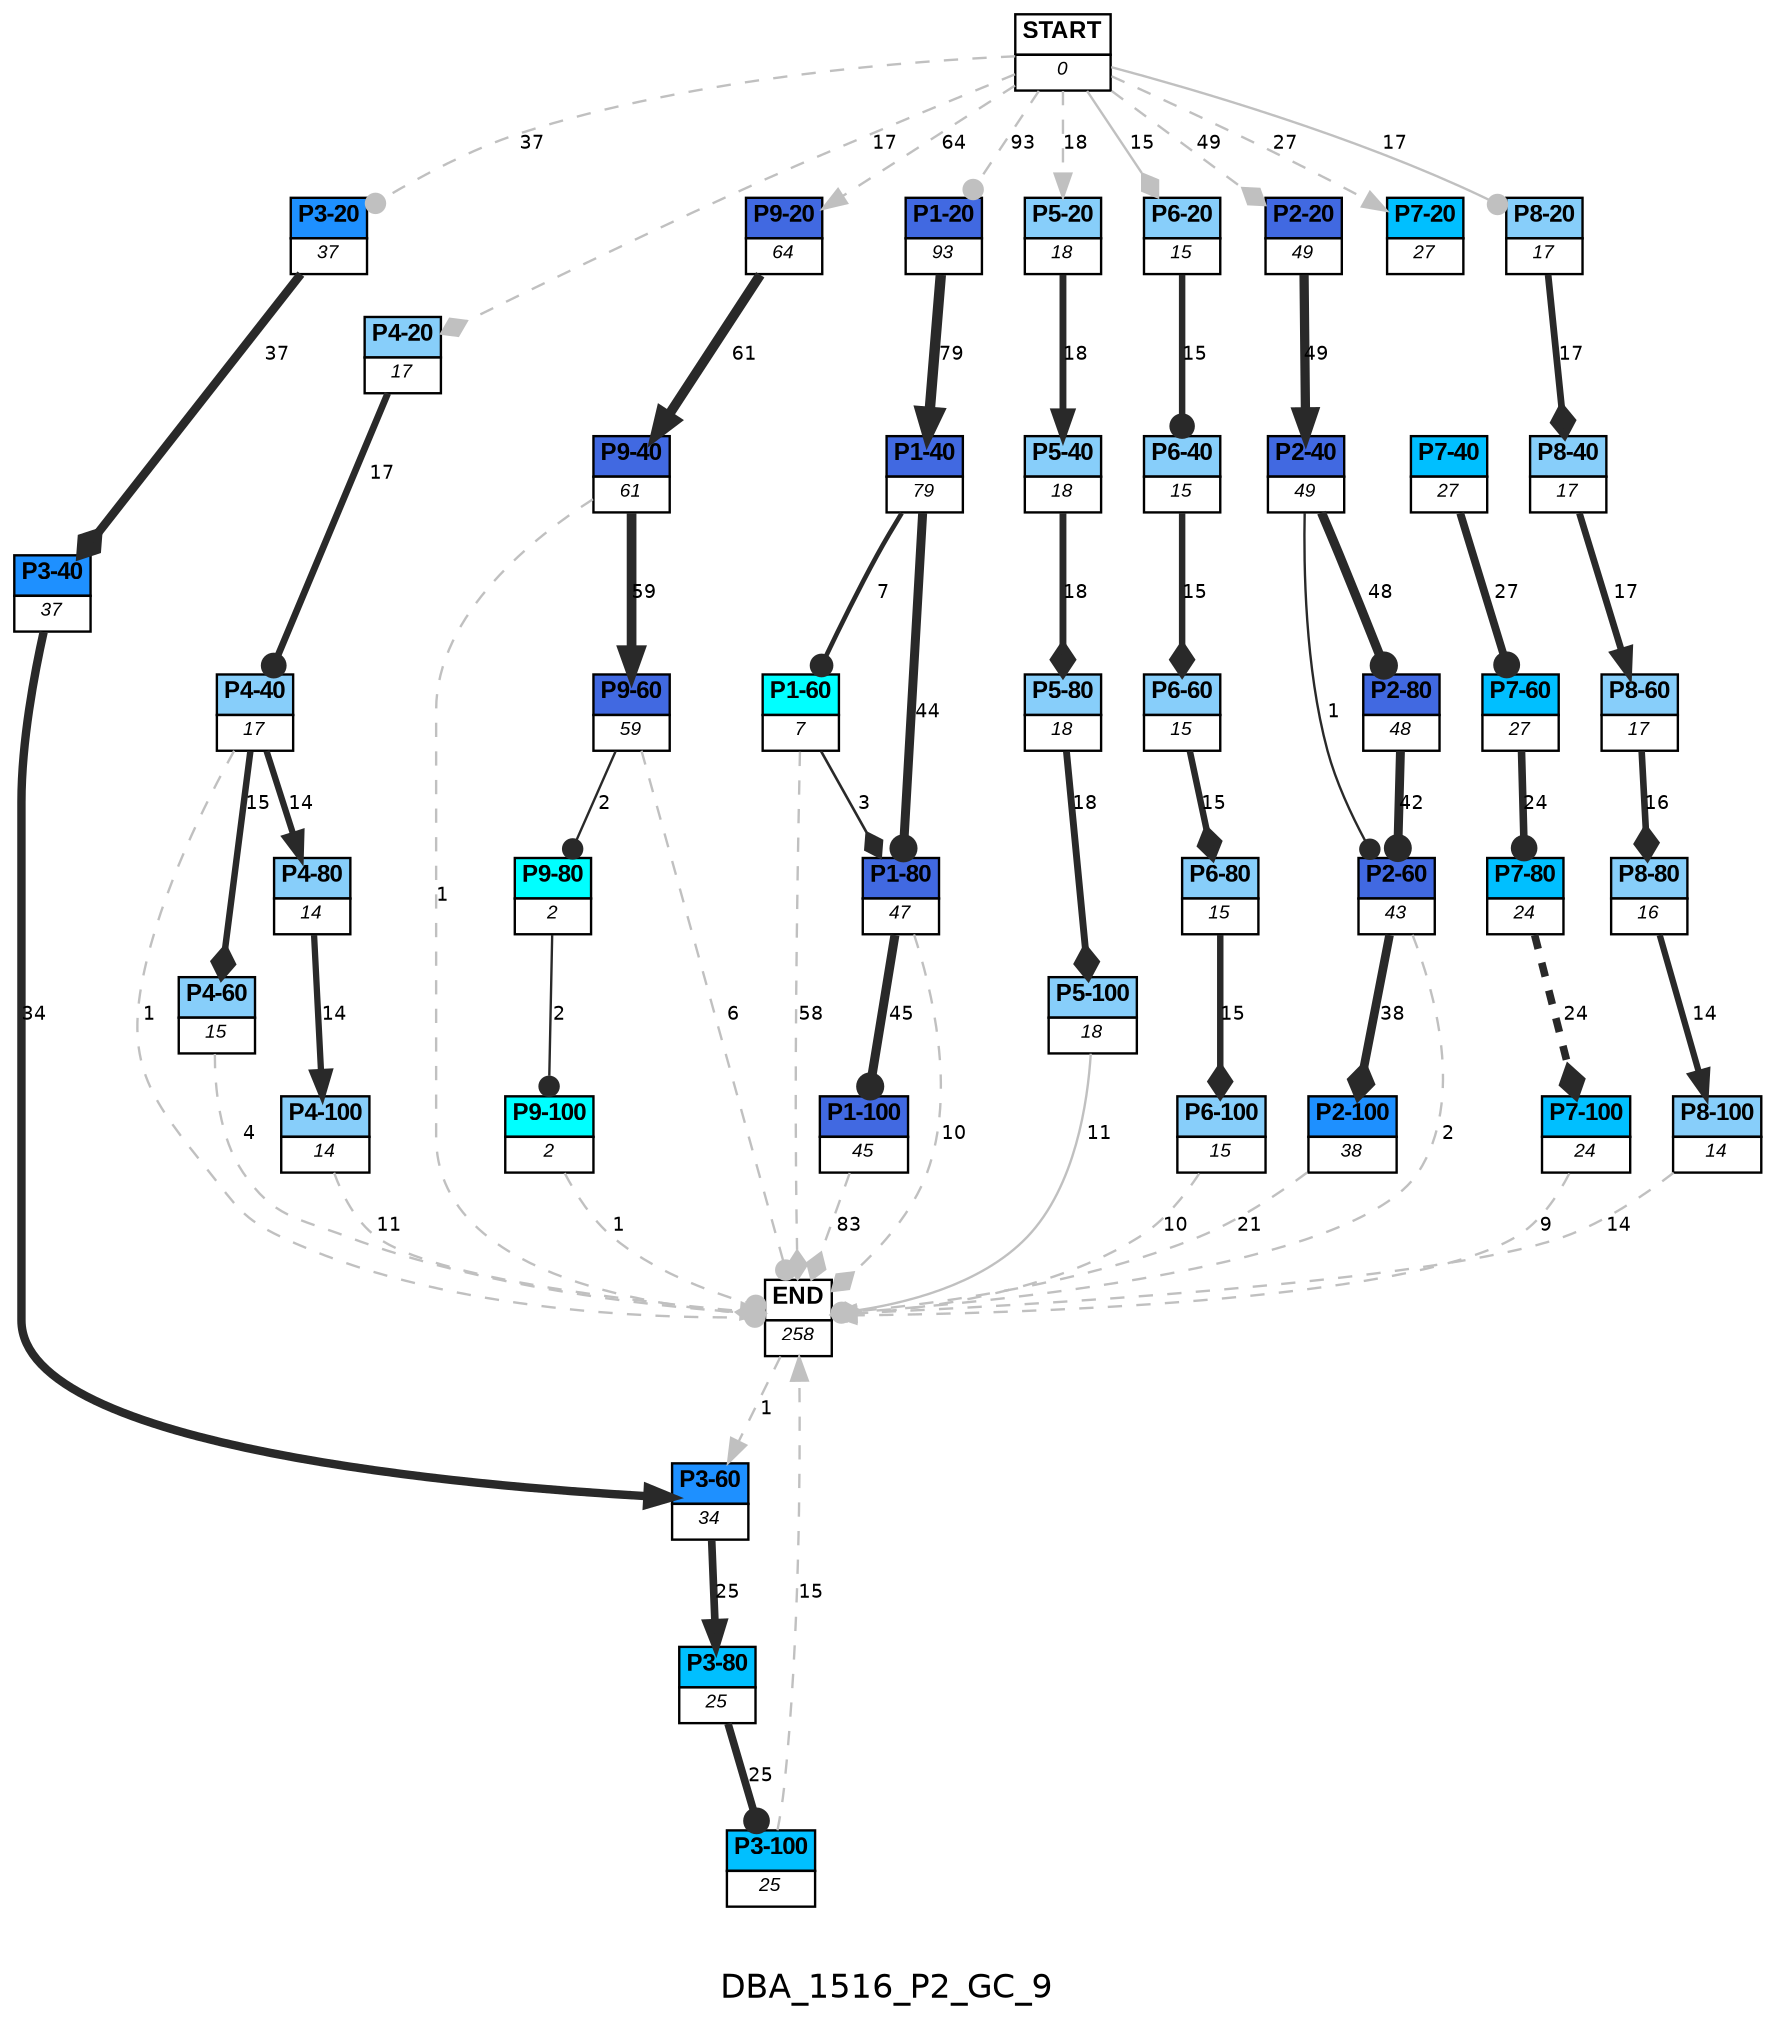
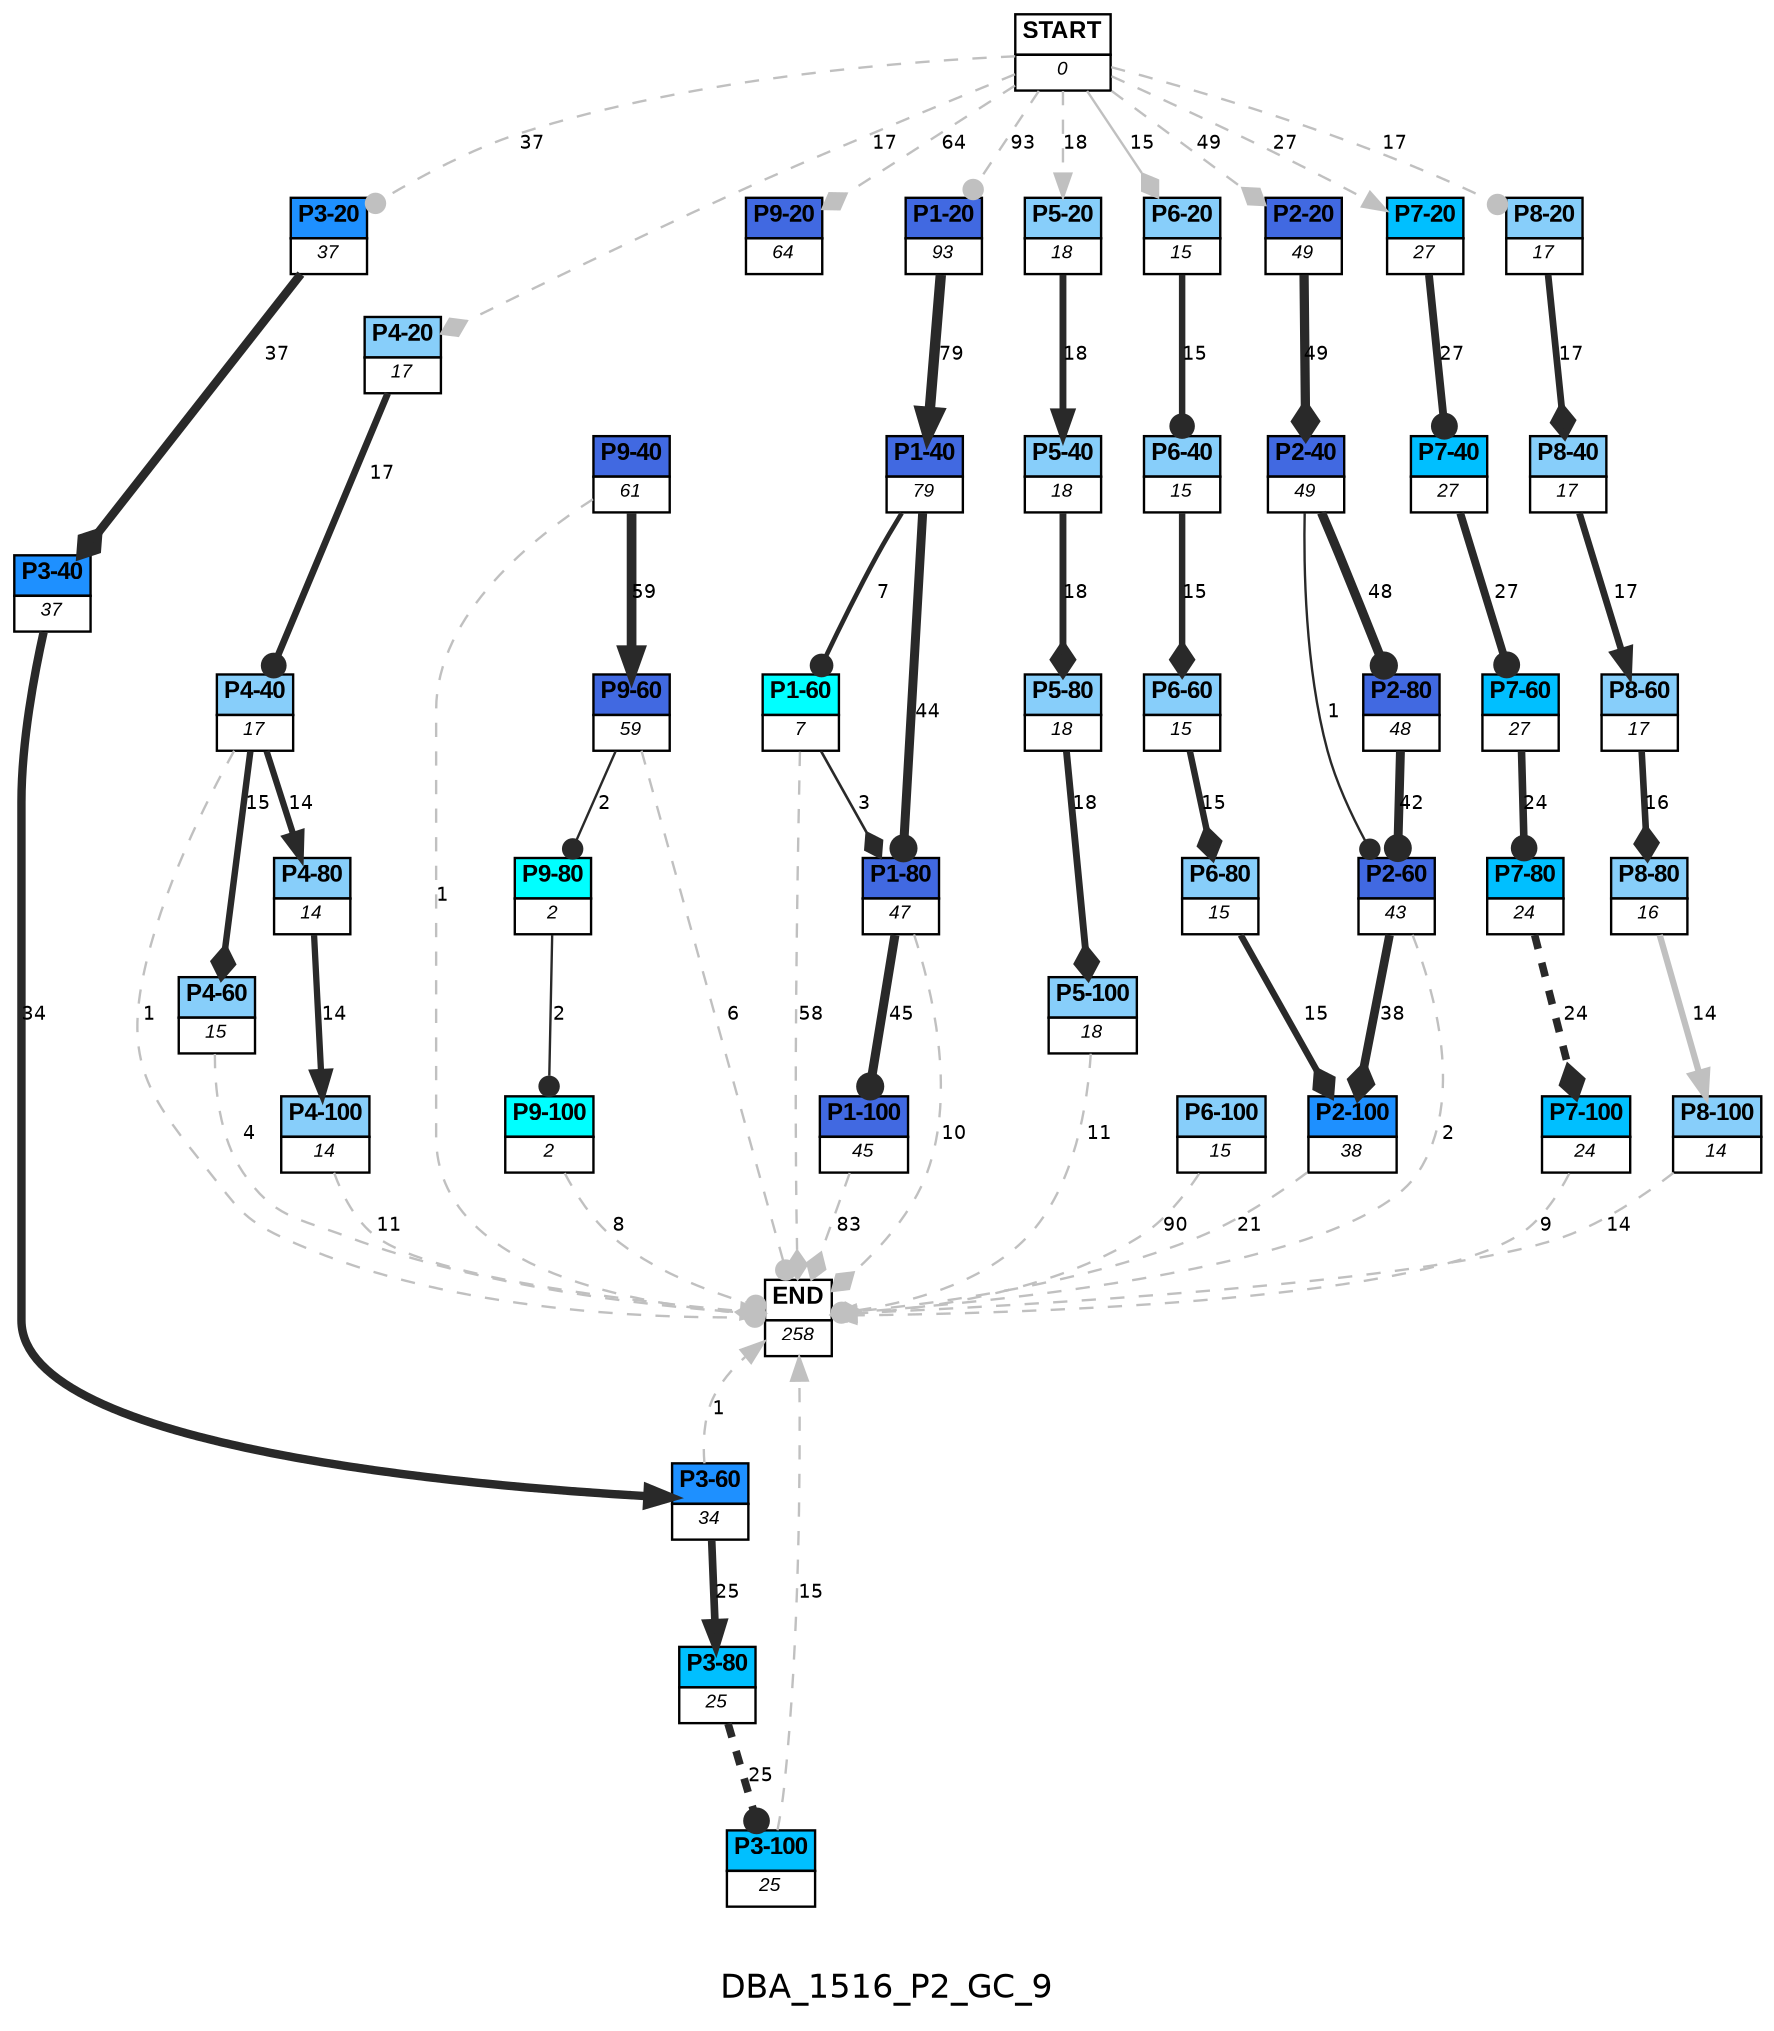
(1303, 125) -> (1303, 125)
(929, 141) -> (929, 141)
(1305, 343) -> (1305, 343)
(714, 345) -> none
none -> (1436, 345)
(1220, 1001) -> (1279, 1003)
(1679, 1004) -> (1679, 1004)
(620, 1226) -> (620, 1226)
(1176, 1226) -> (1176, 1226)
(1028, 1236) -> (1028, 1236)
(760, 1399) -> (710, 1405)
(741, 1767) -> (741, 1767)
